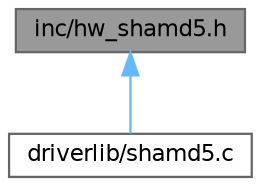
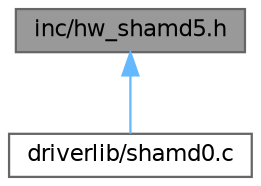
(130, 155) -> (130, 155)
